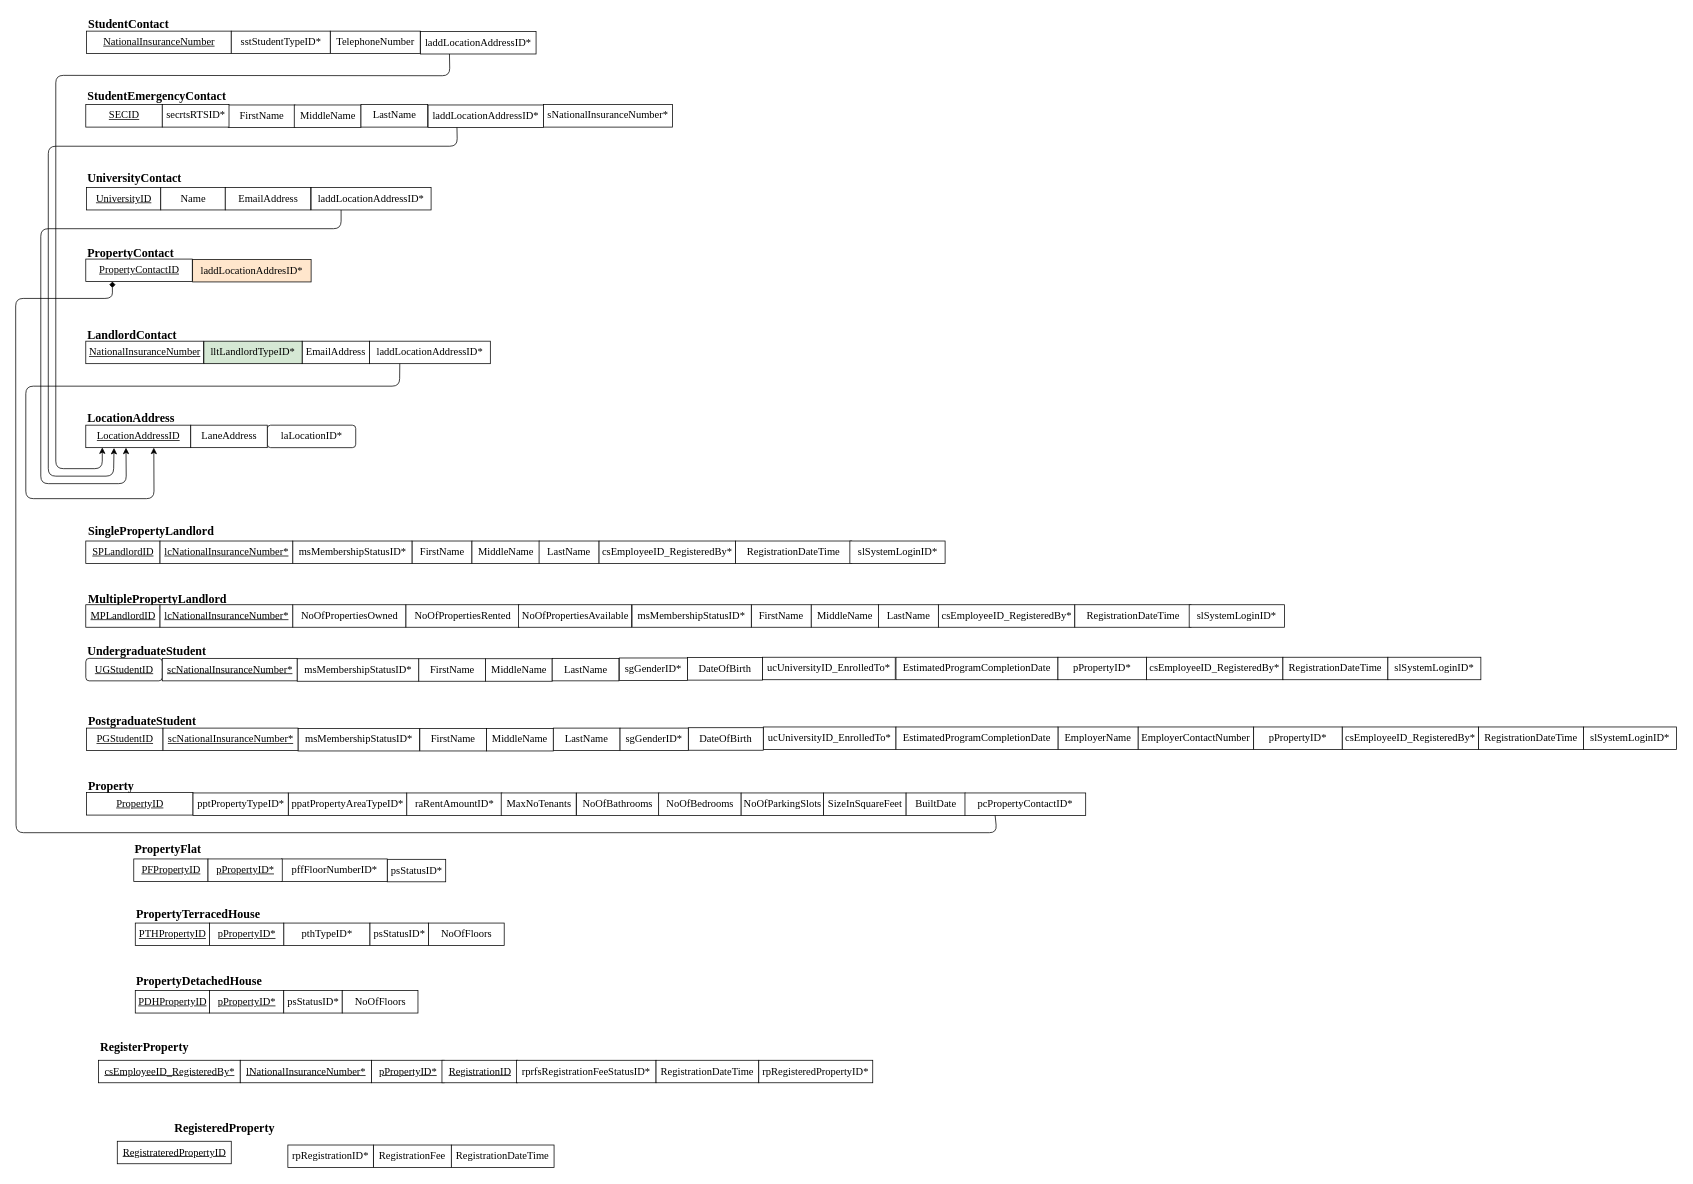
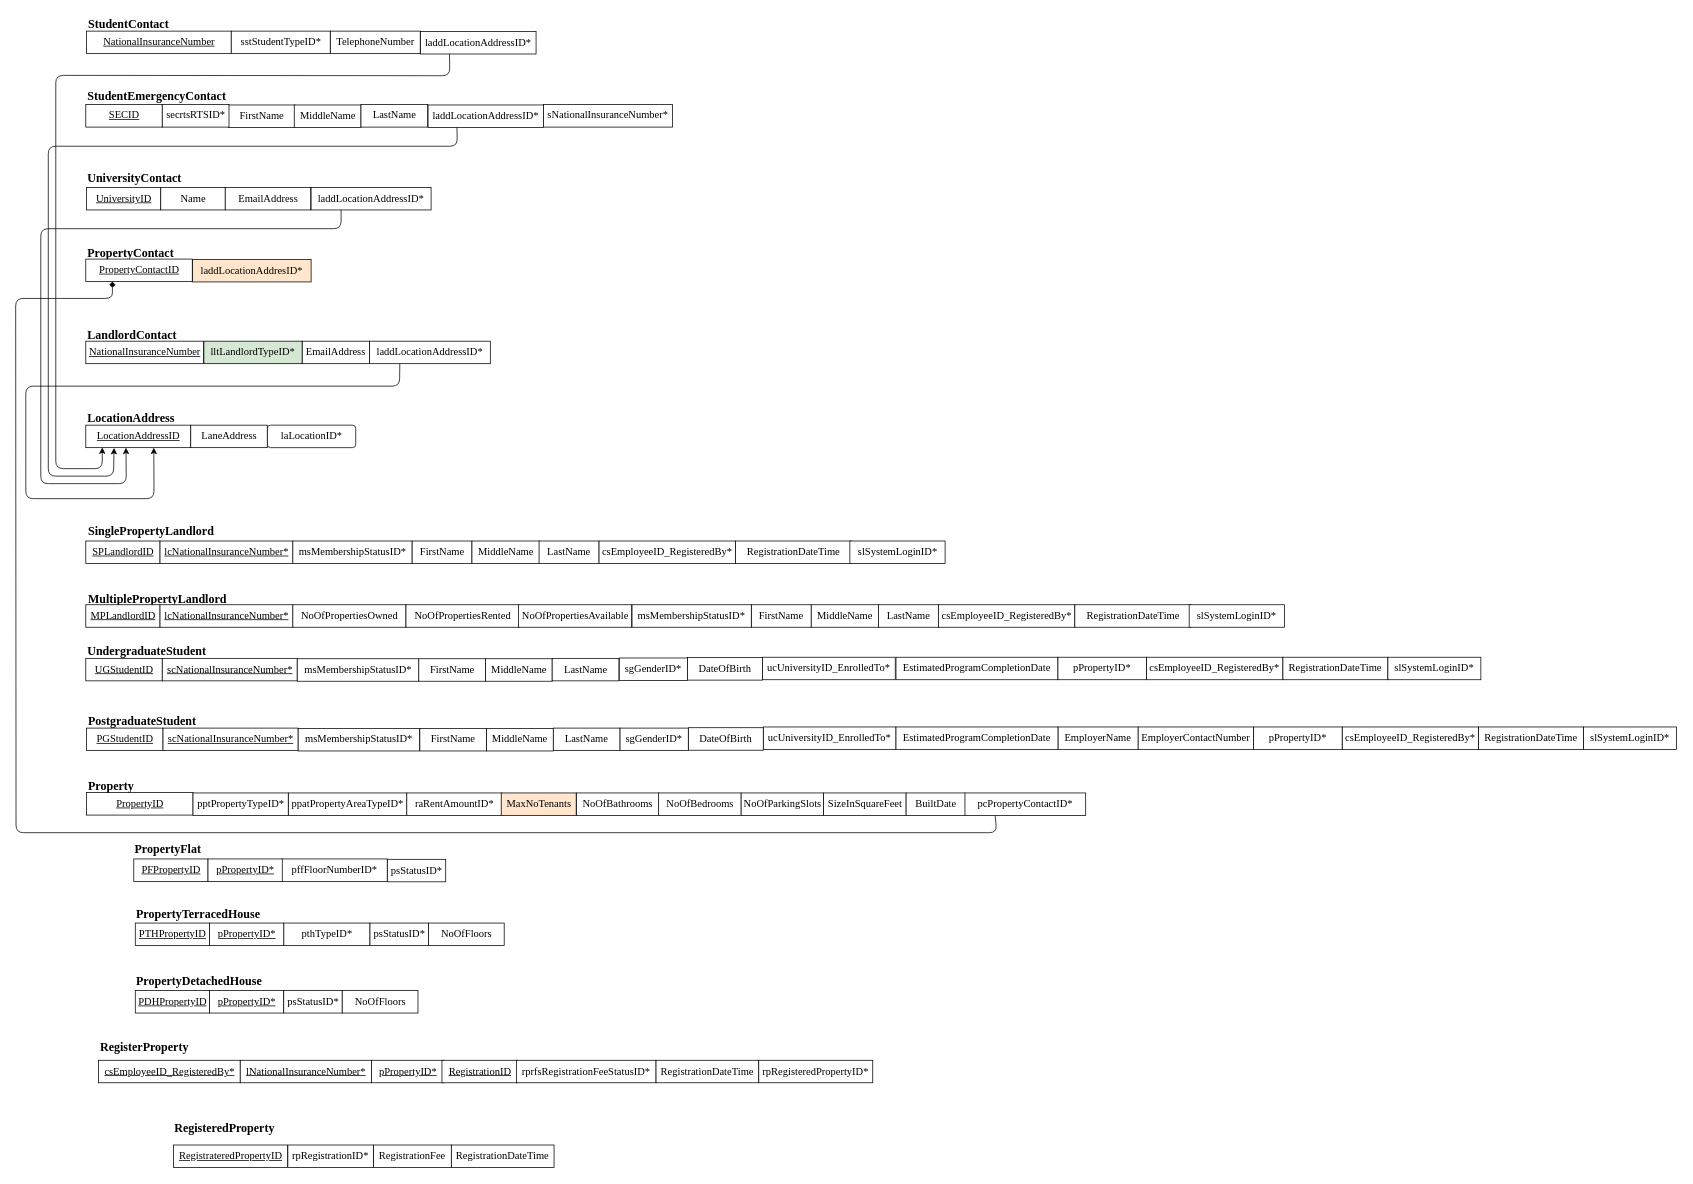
(124, 670) -> (124, 670)
(539, 804) -> (539, 804)
(174, 1153) -> (230, 1157)
